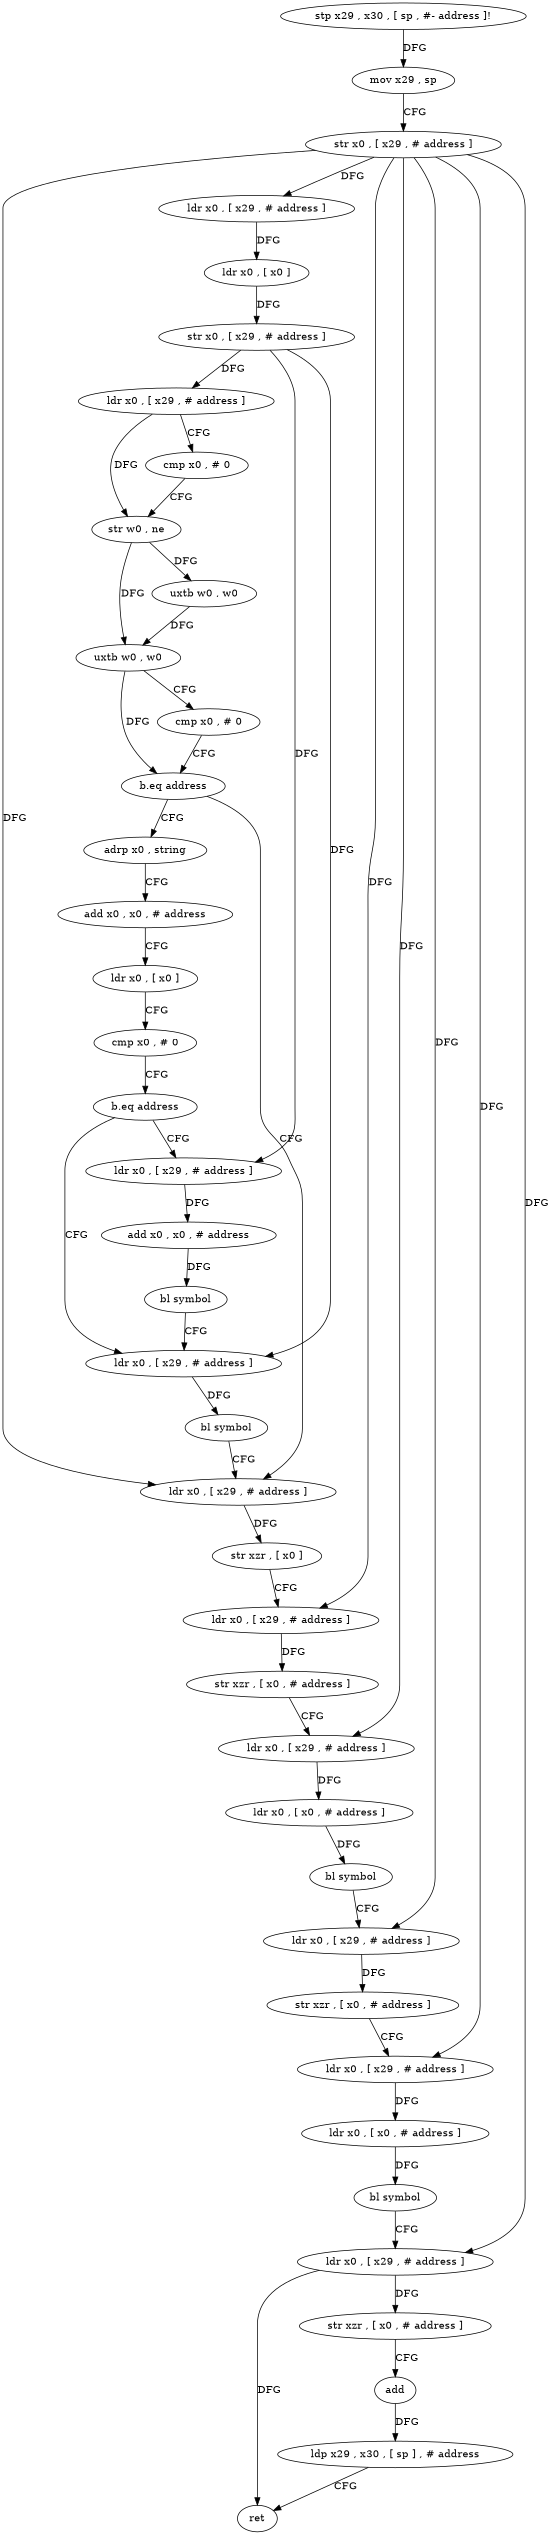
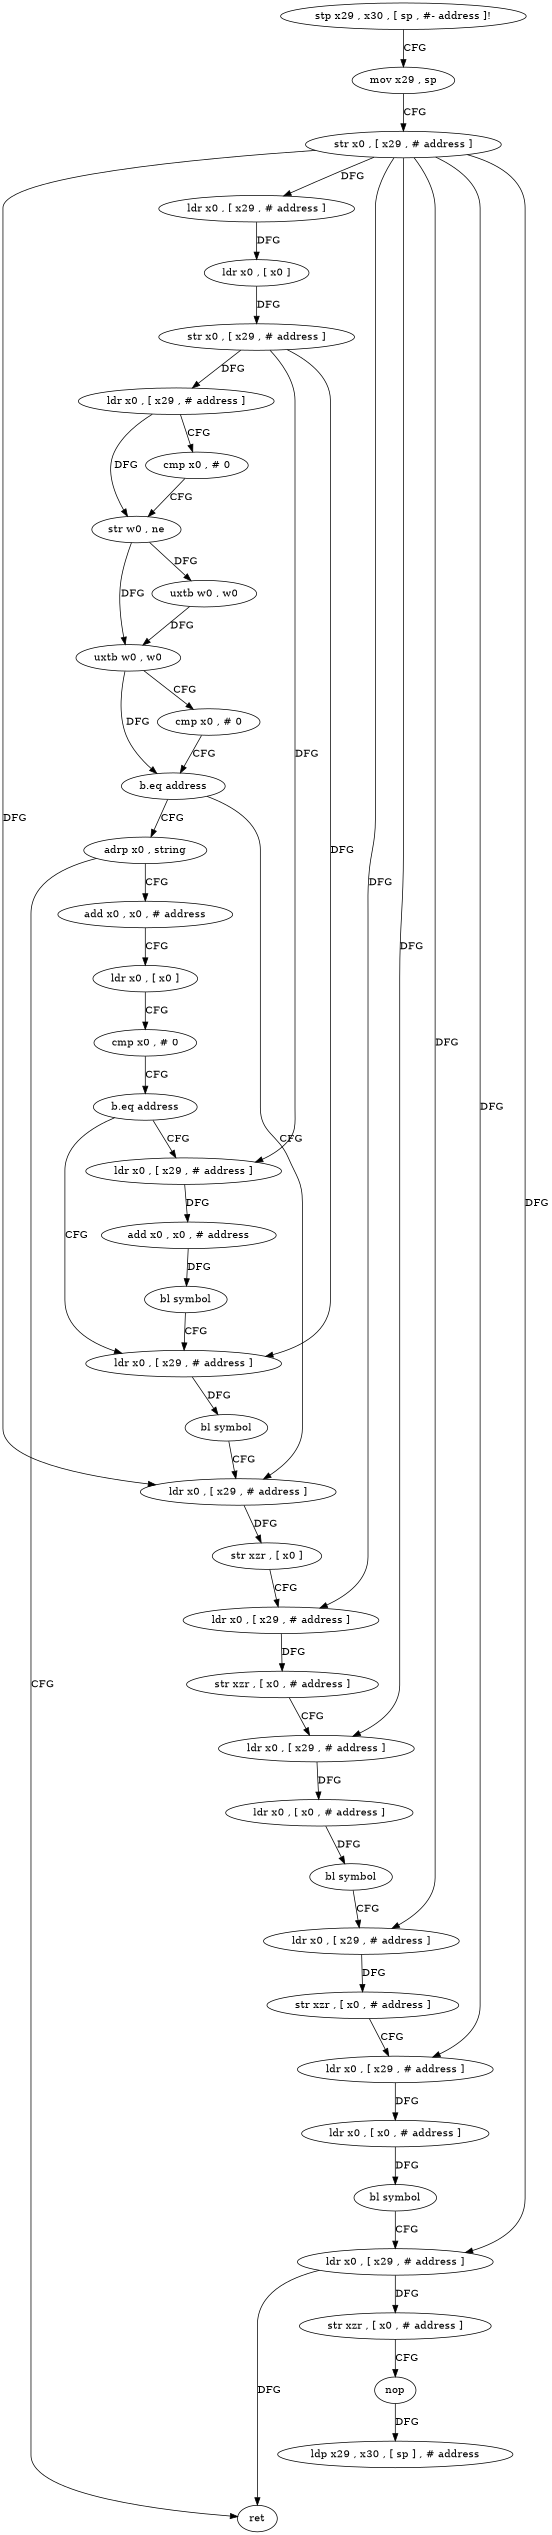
(415, 48) -> (415, 48)
(395, 2390) -> (395, 2390)
(324, 2487) -> (31, 1747)
